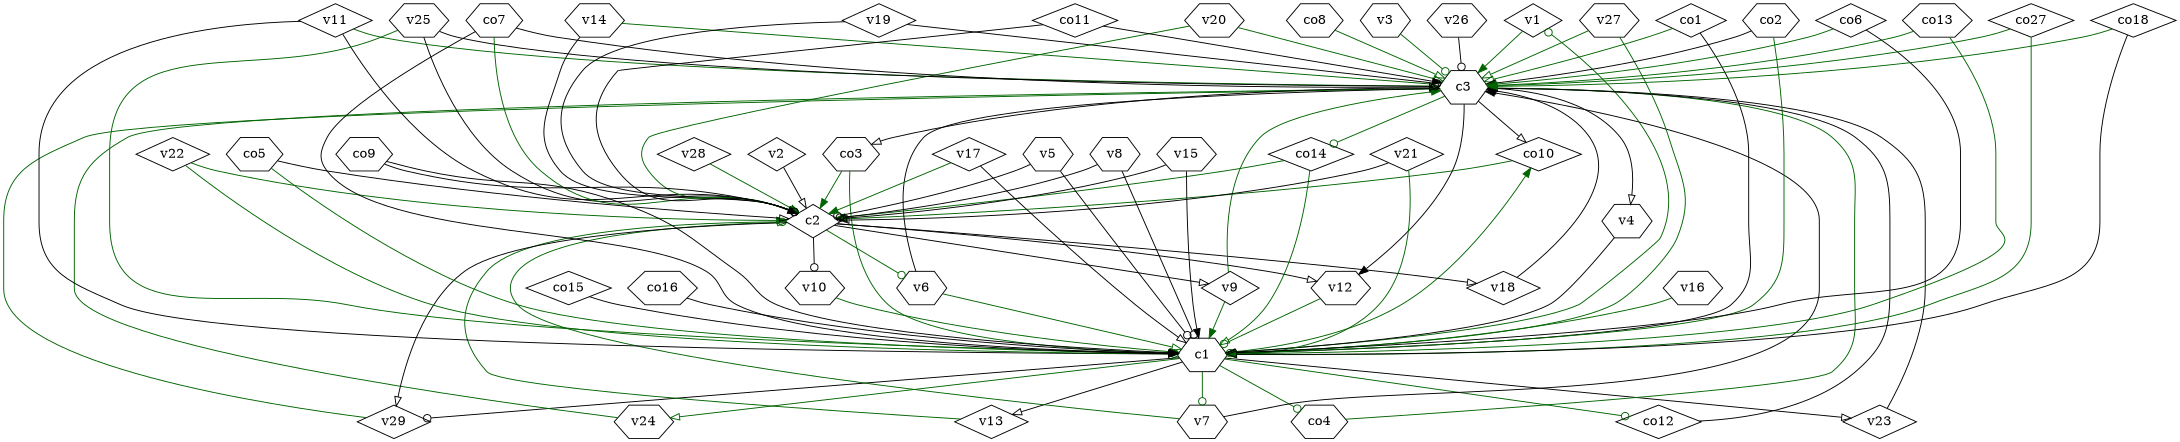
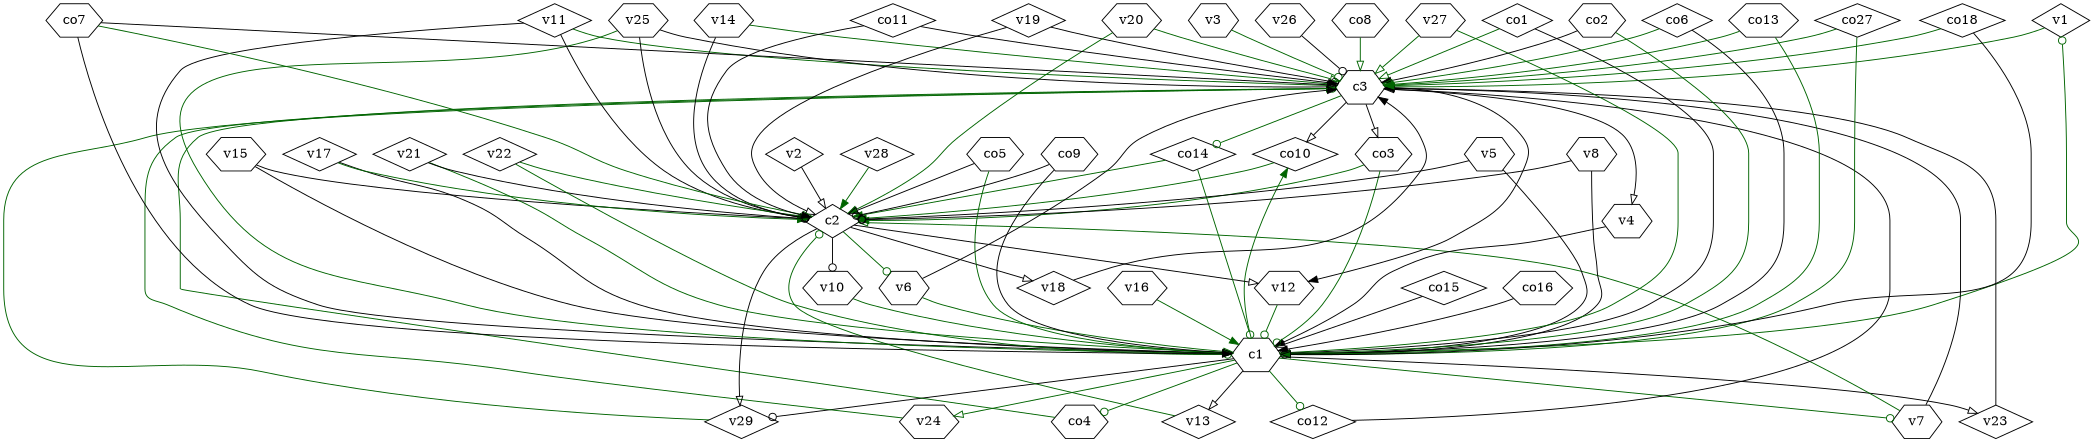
(1120, 206) -> (613, 200)
(1291, 256) -> (1221, 242)
(1129, 260) -> (1574, 310)
(1230, 288) -> none
